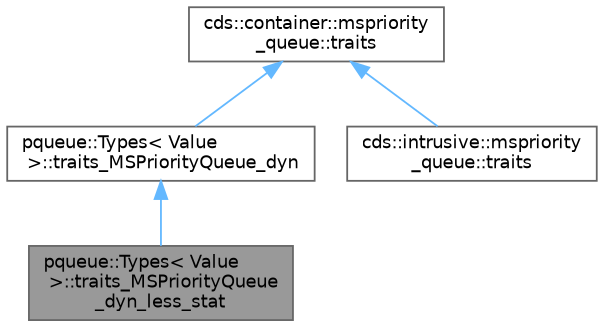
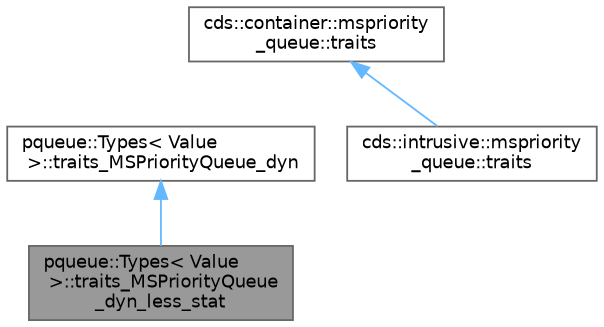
(231, 100) -> none
